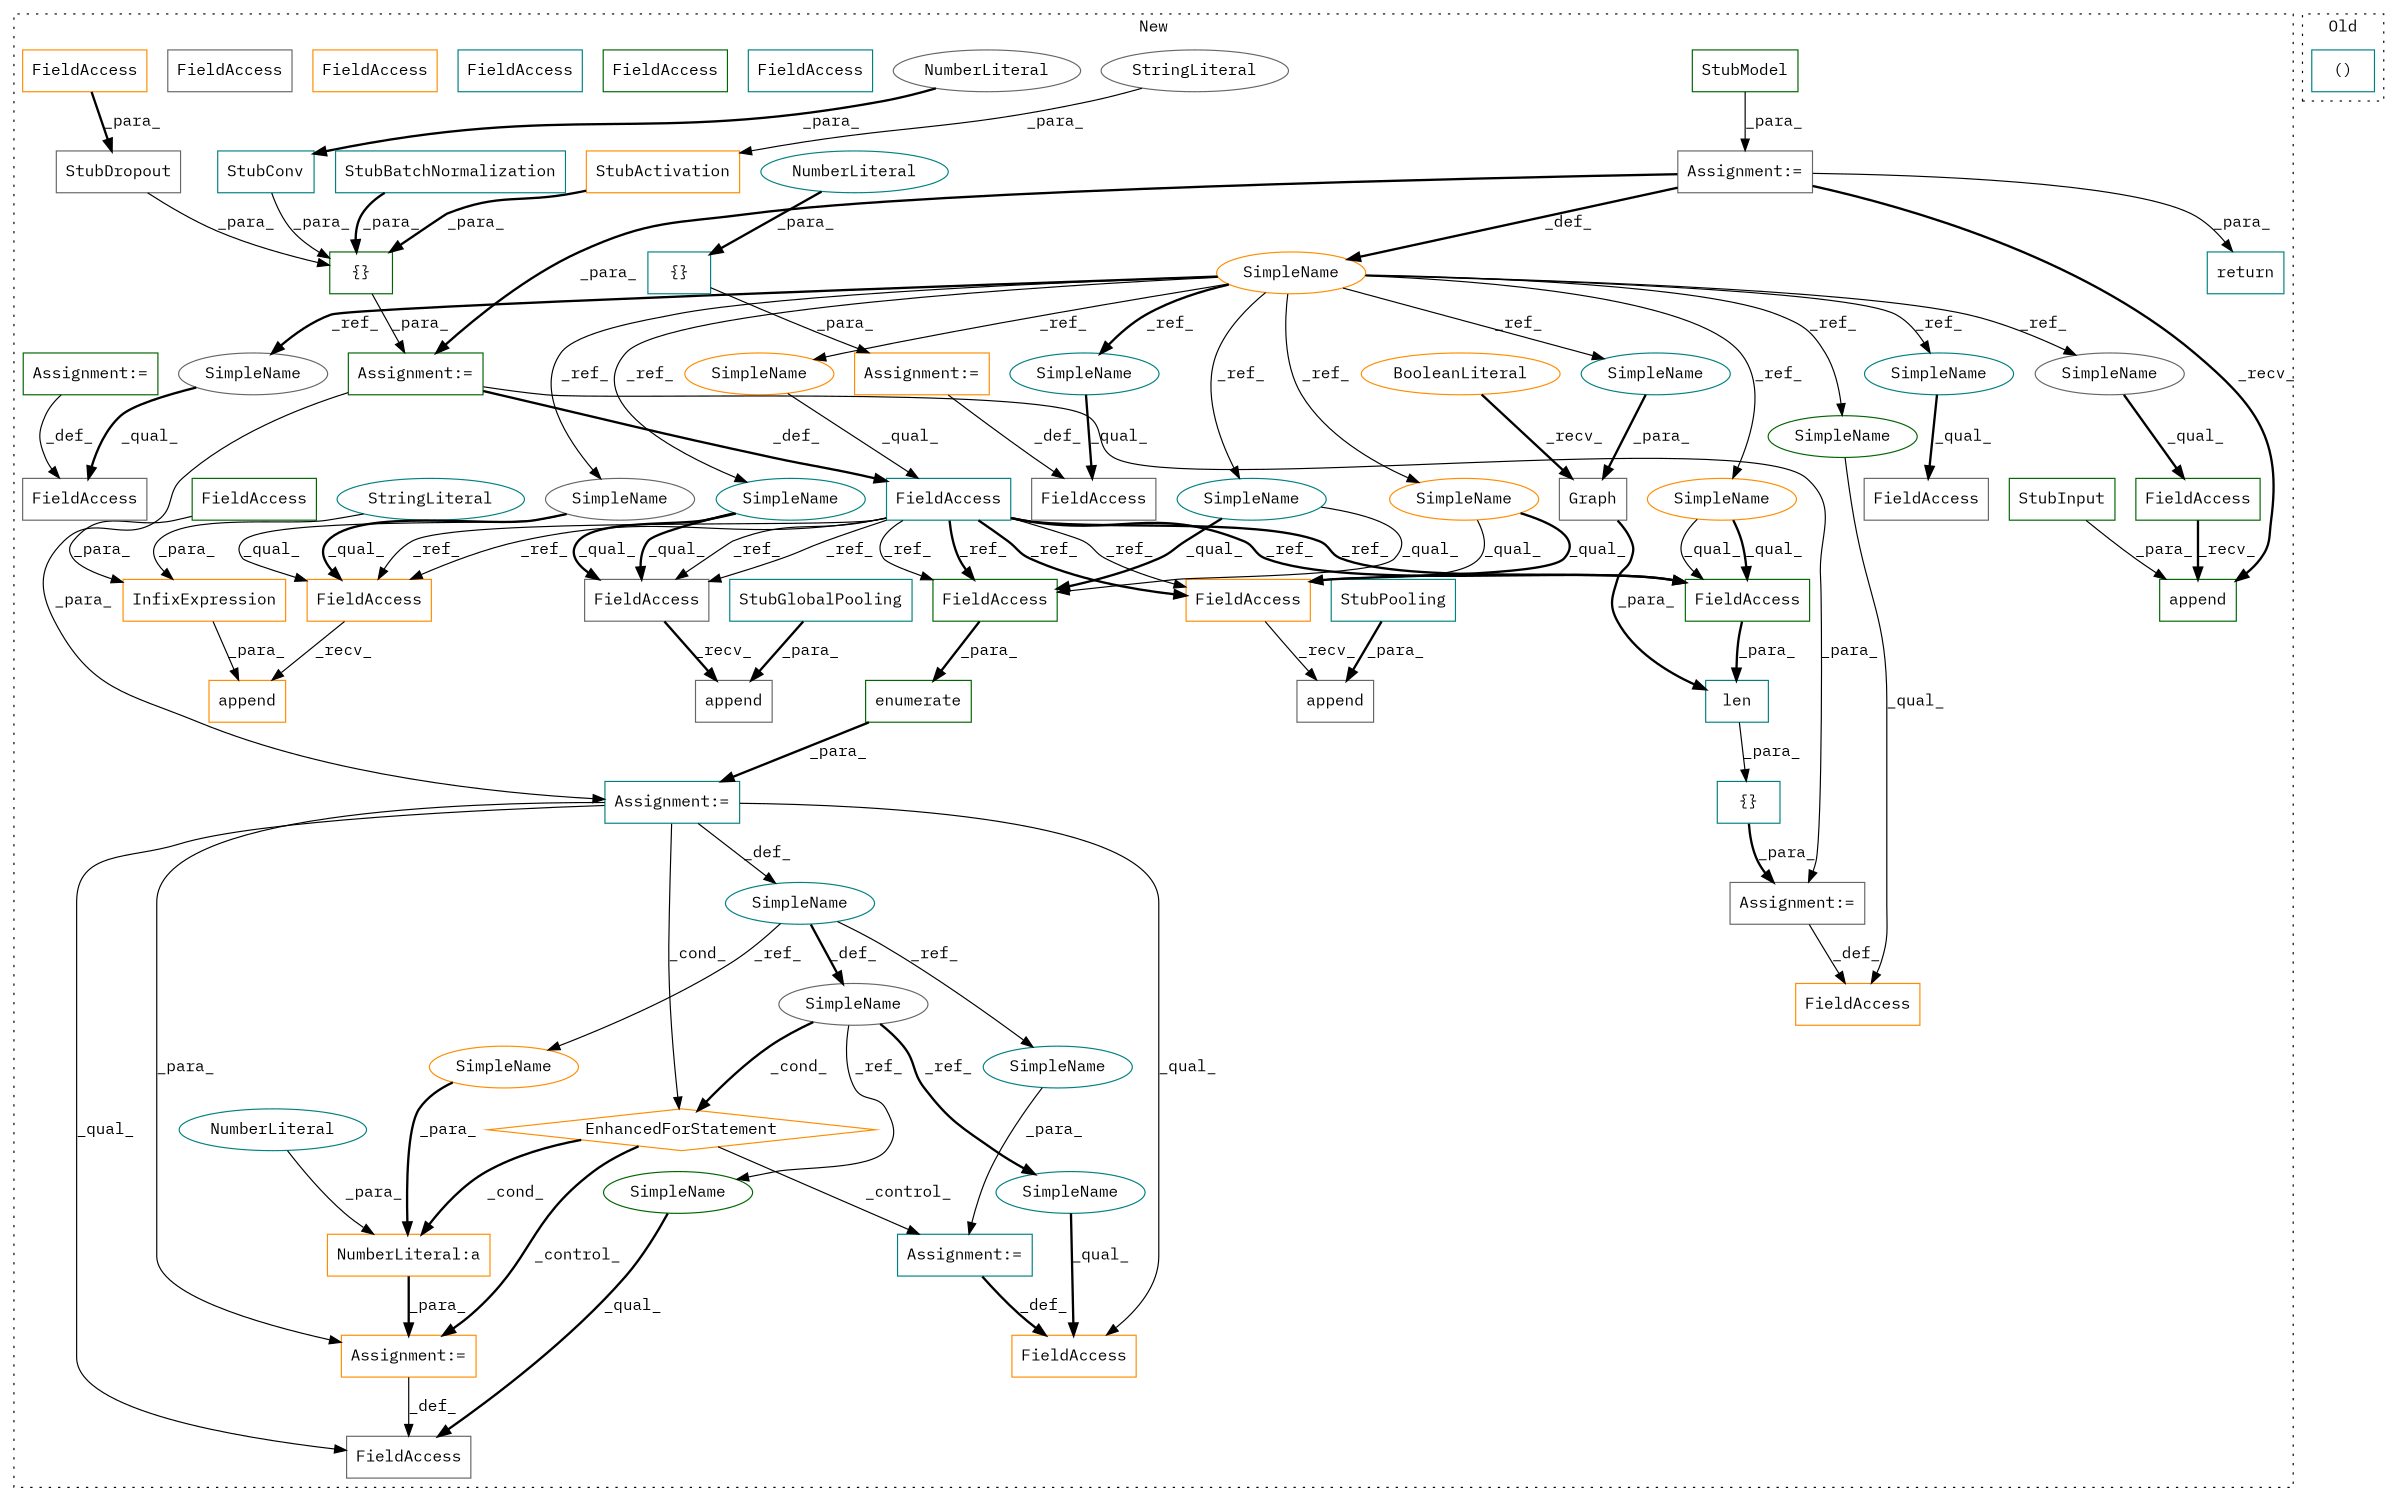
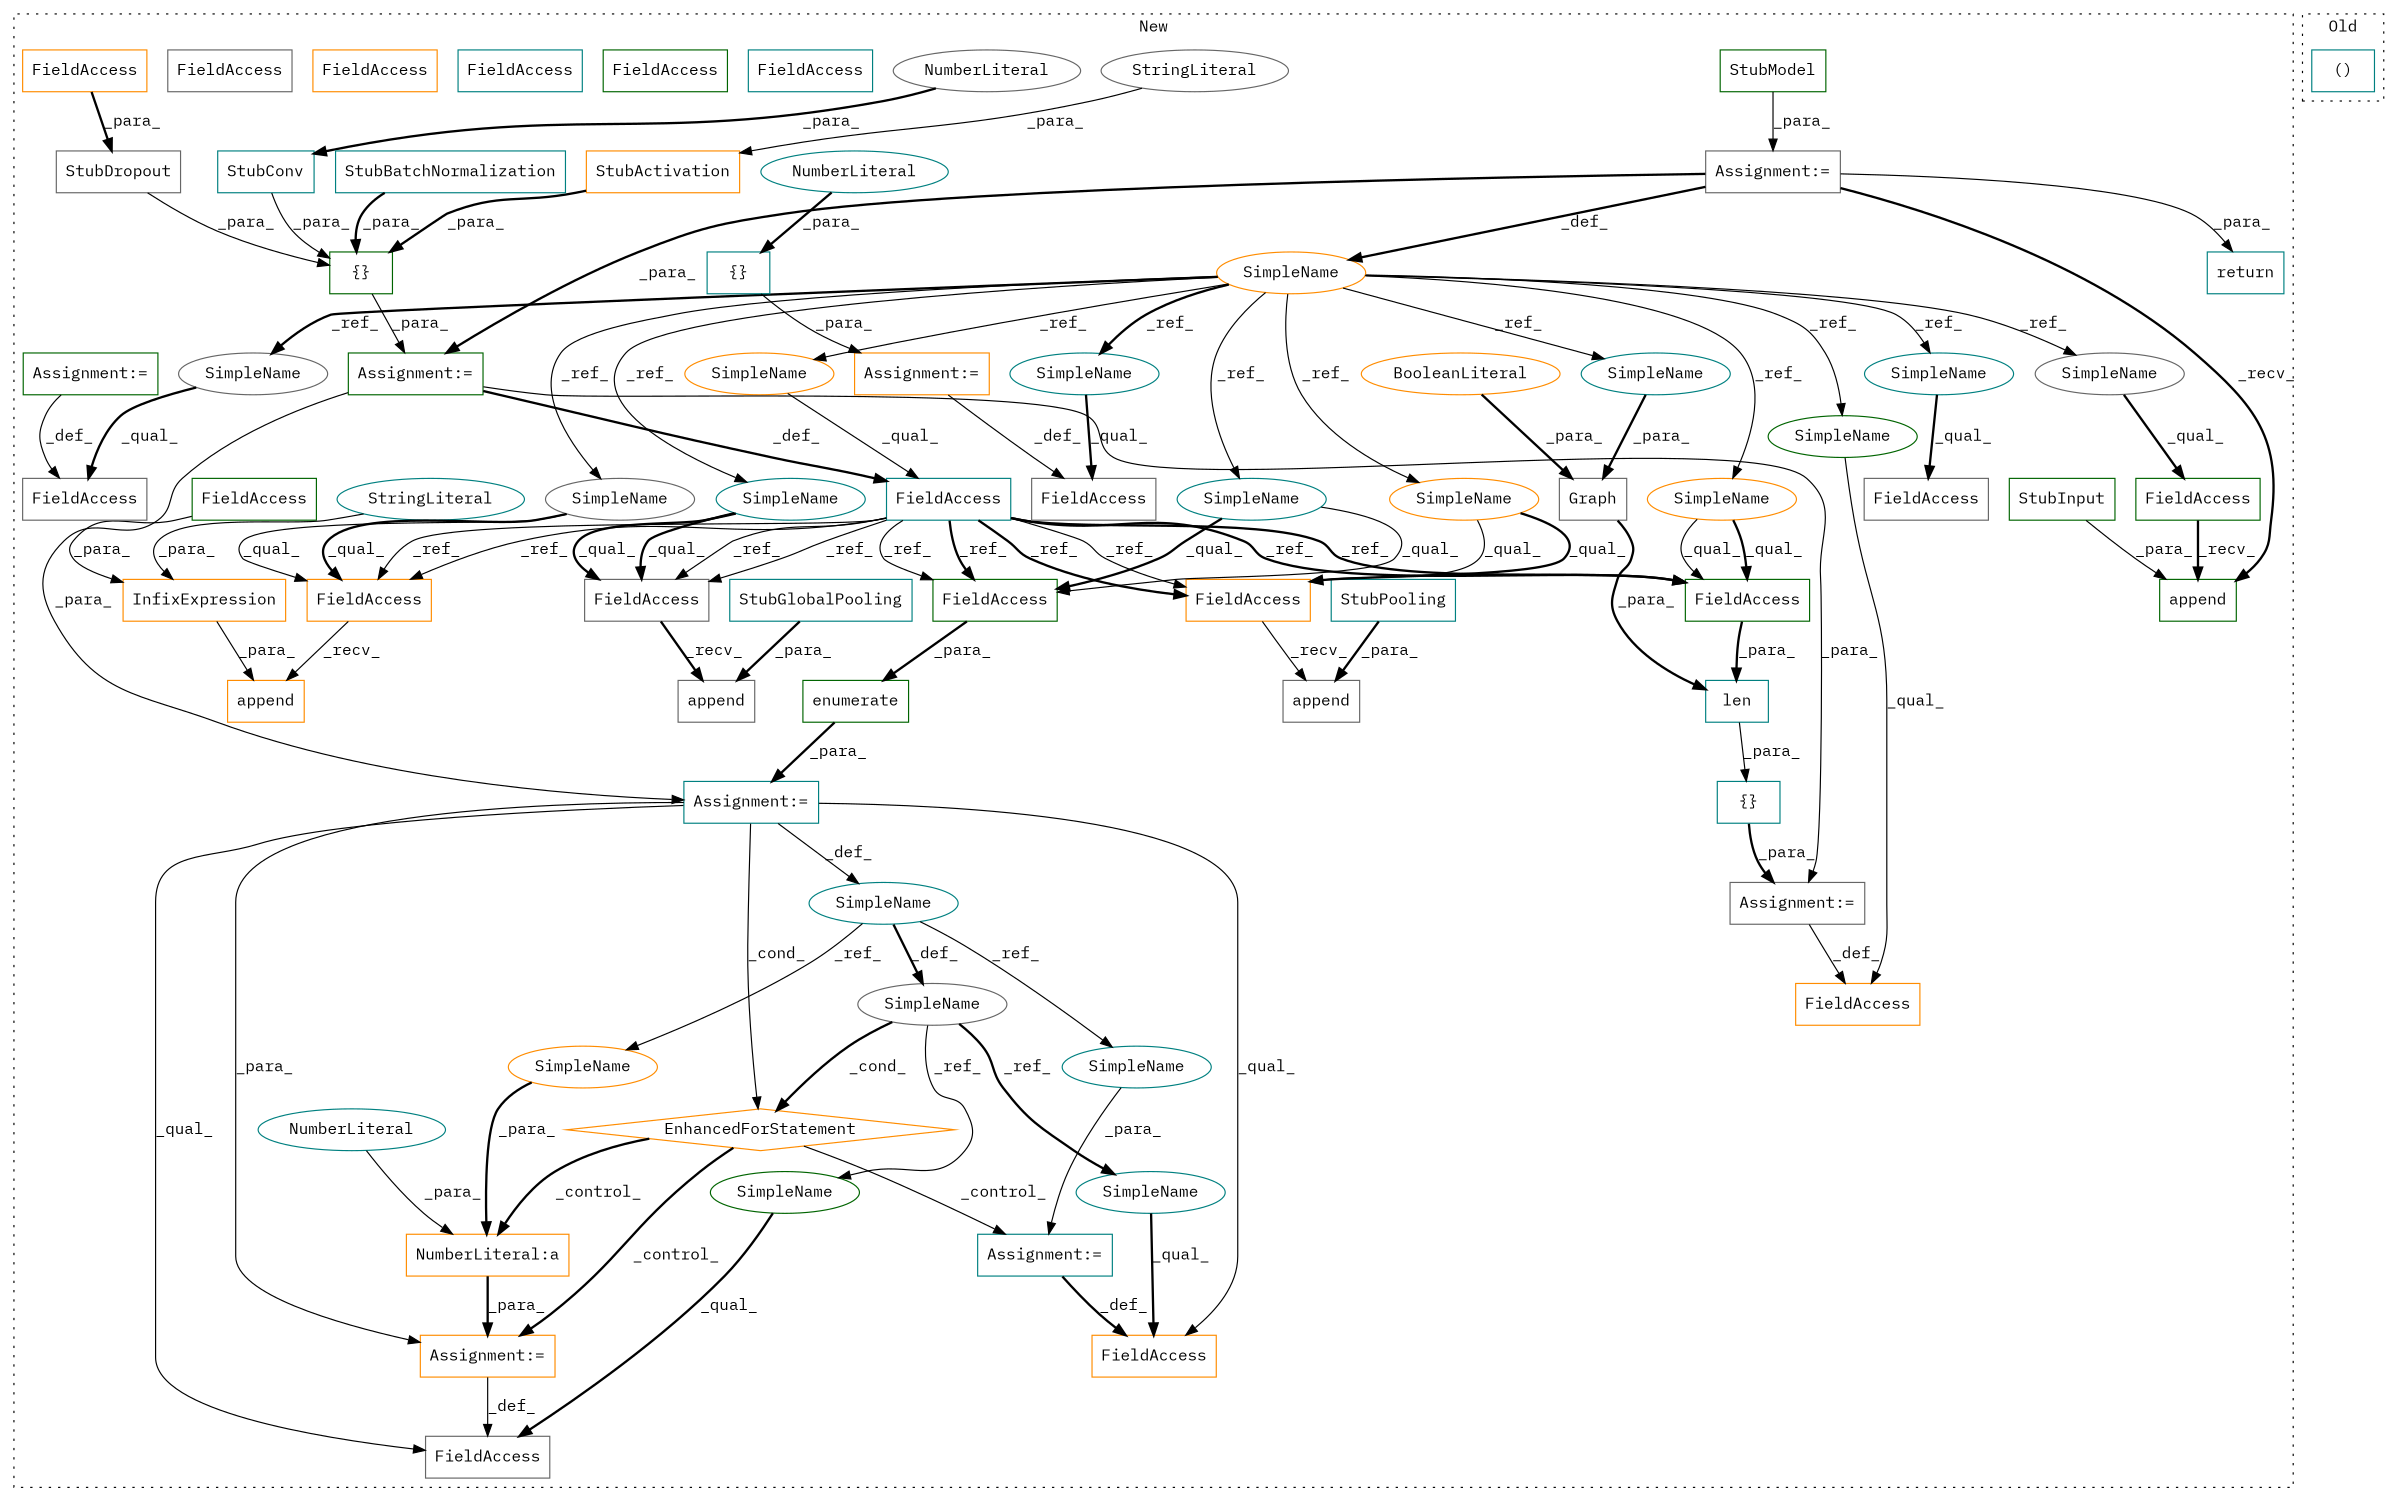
(1574, 437) -> (1574, 437)
(516, 1192) -> (599, 1192)
